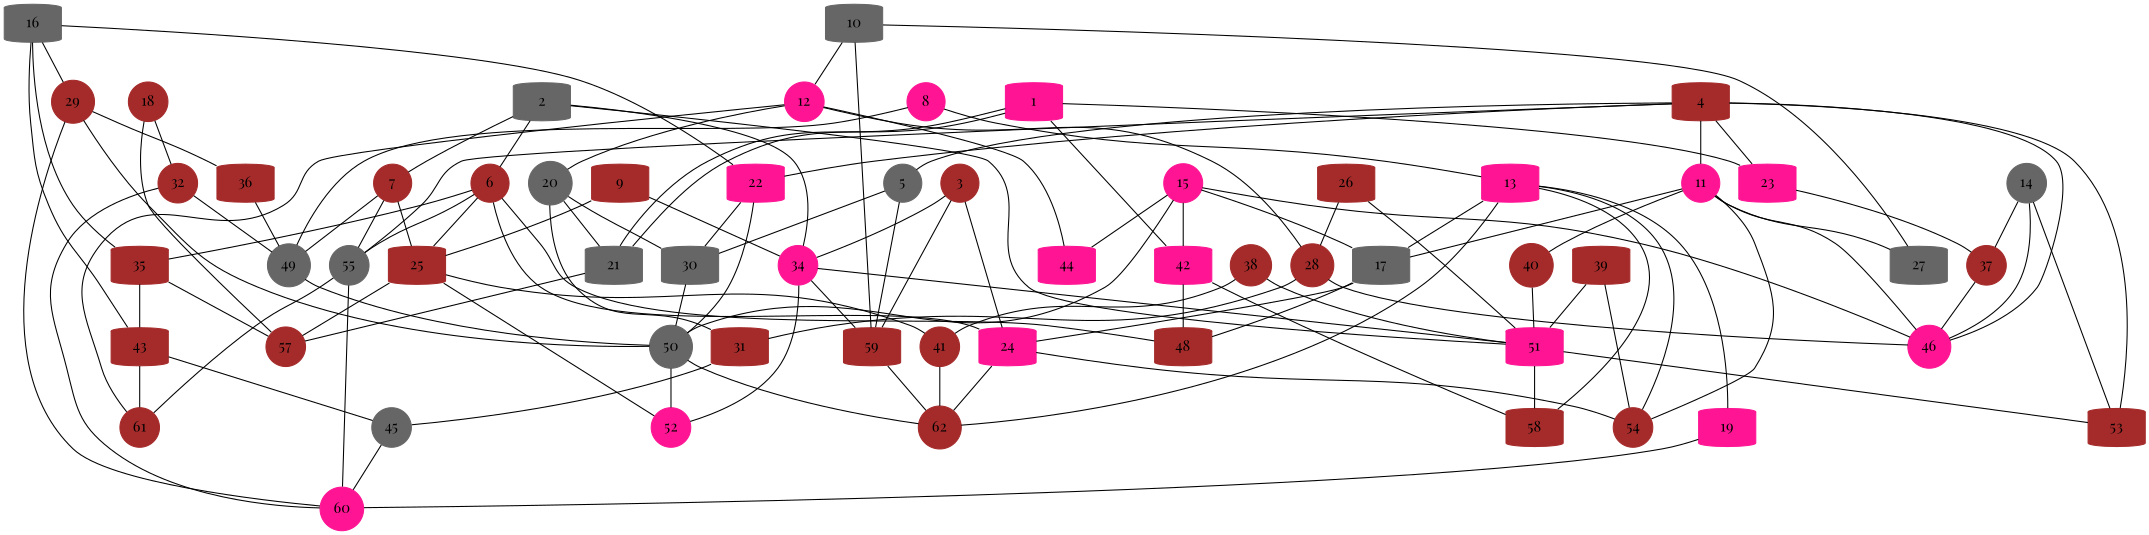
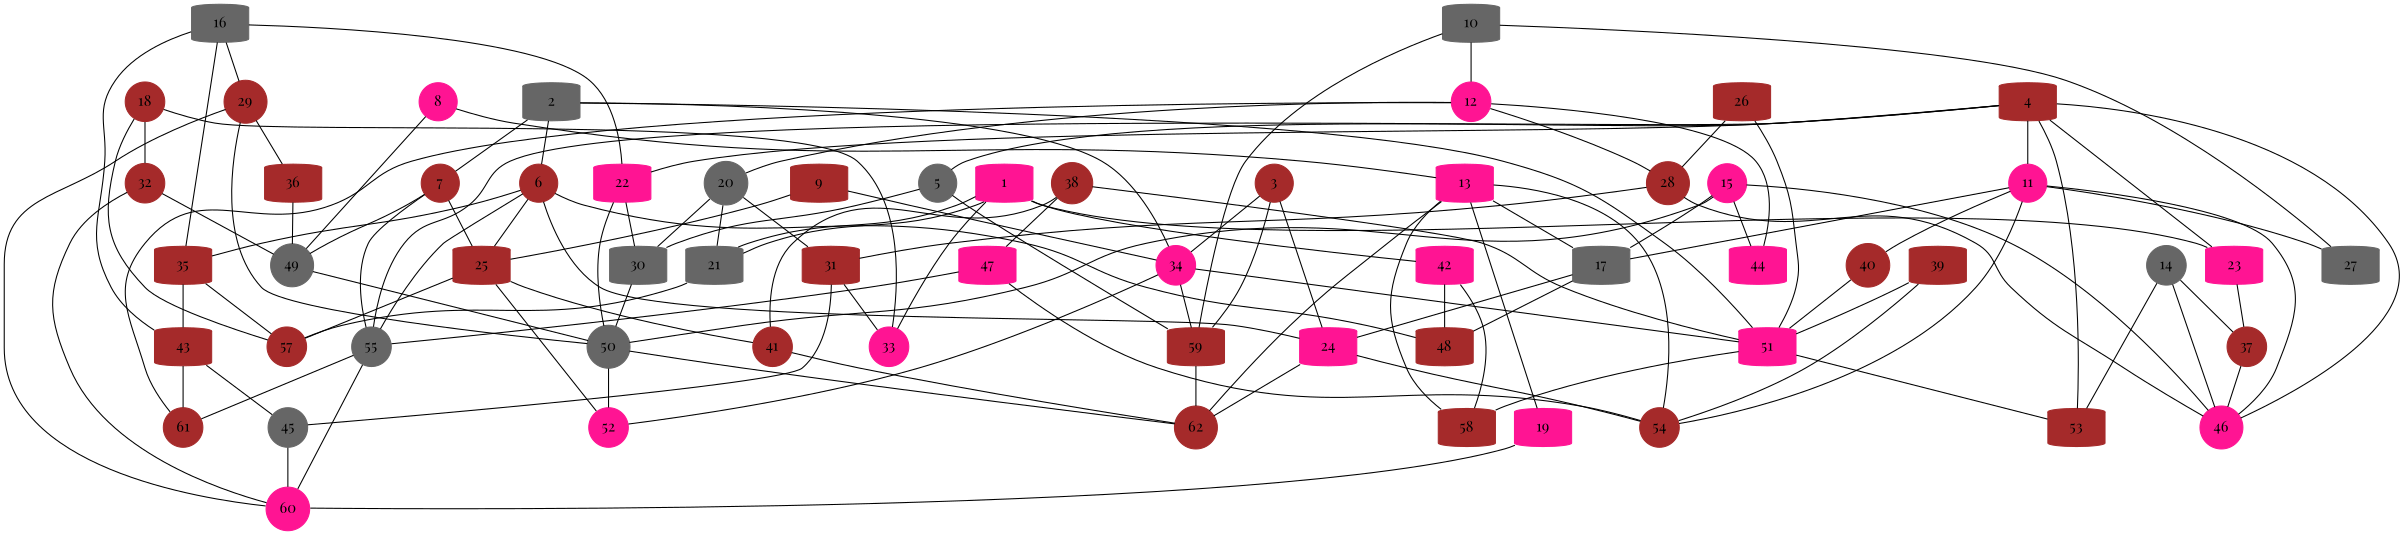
(1183, 224) -> none
none -> (987, 265)
none -> (889, 347)
